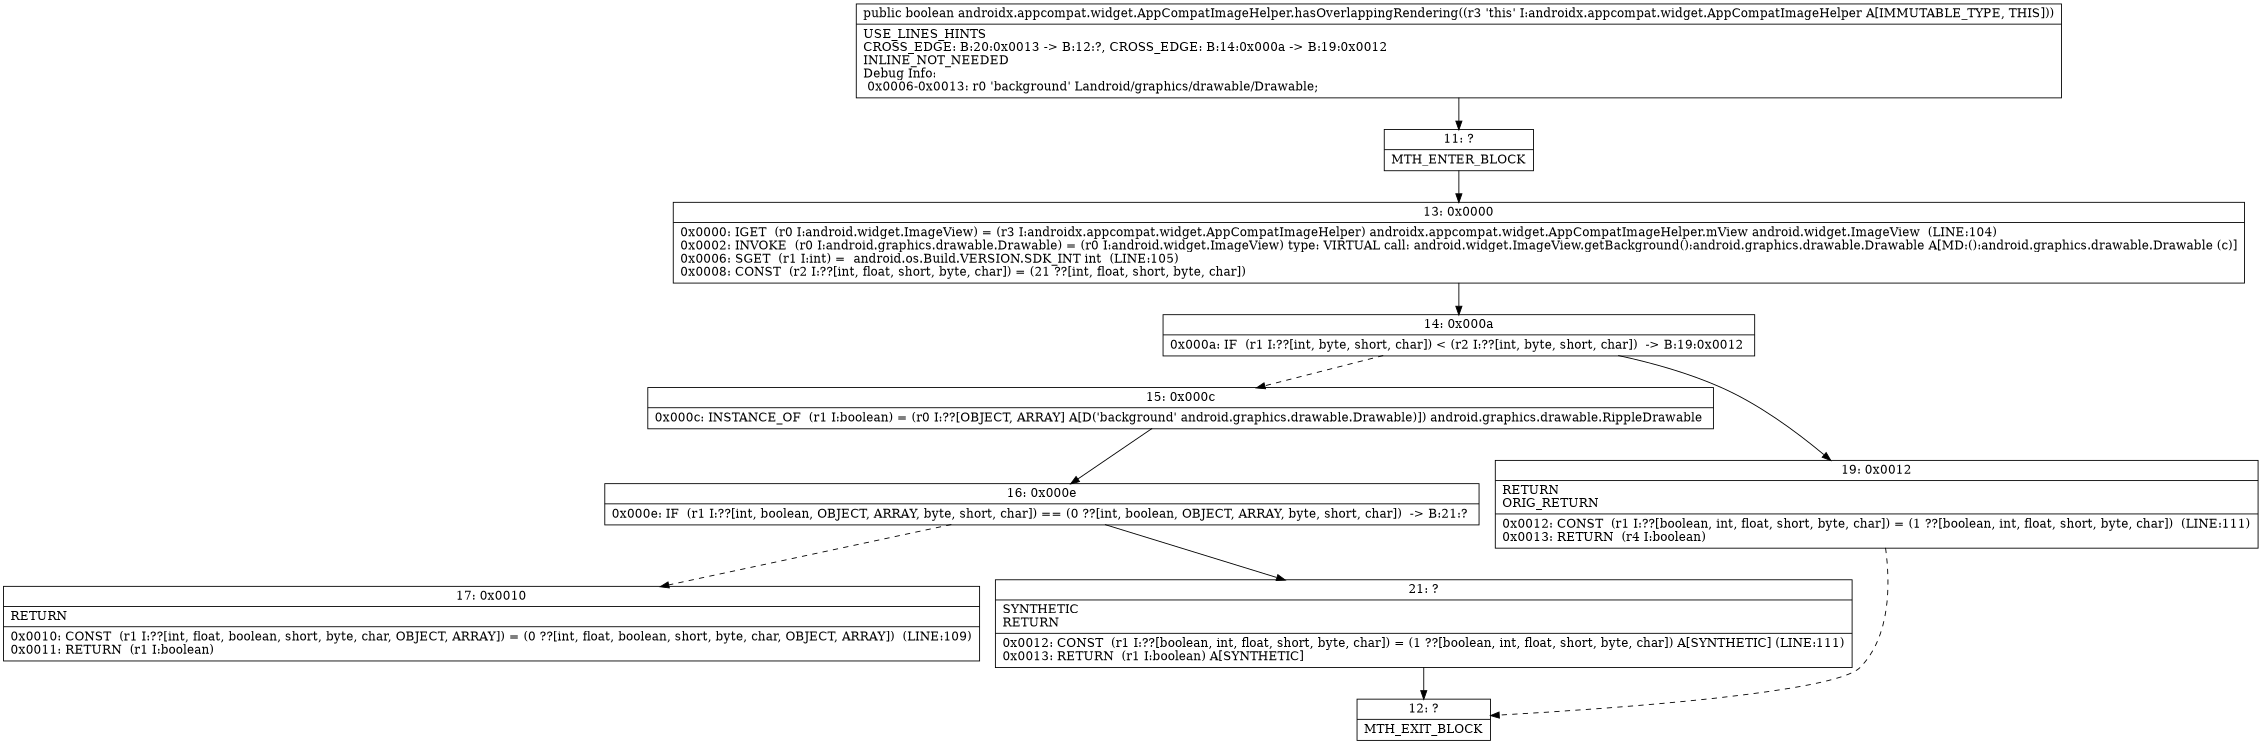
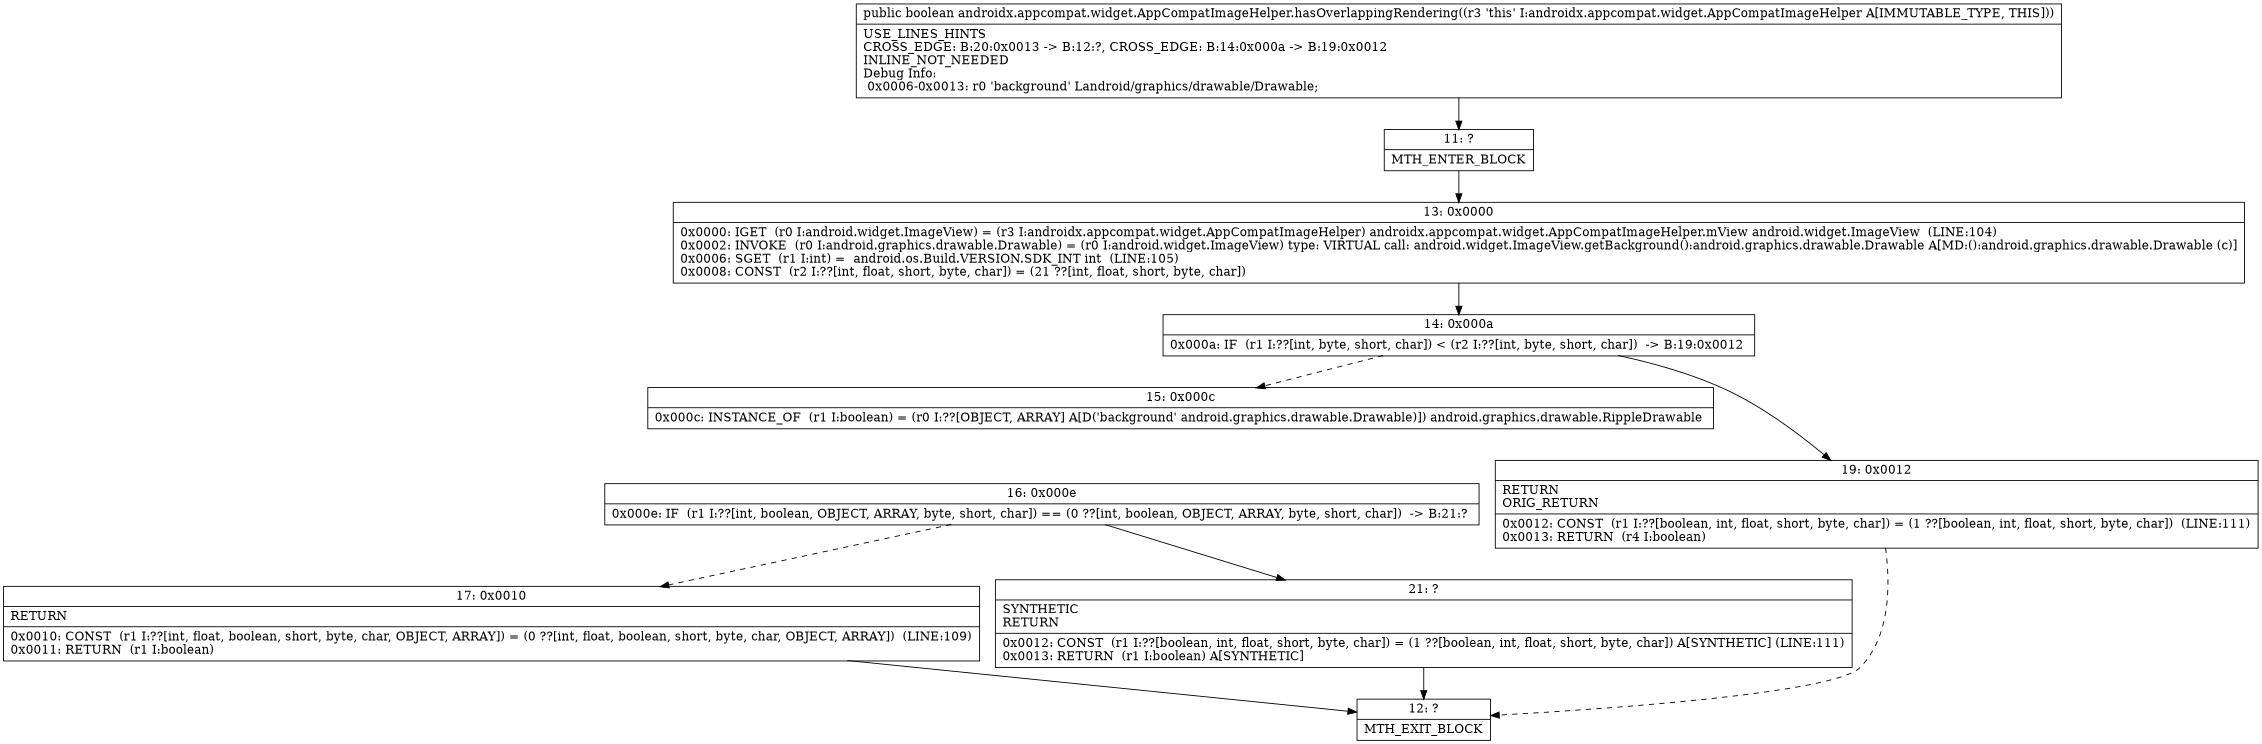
(1115, 454) -> none
none -> (1098, 686)
